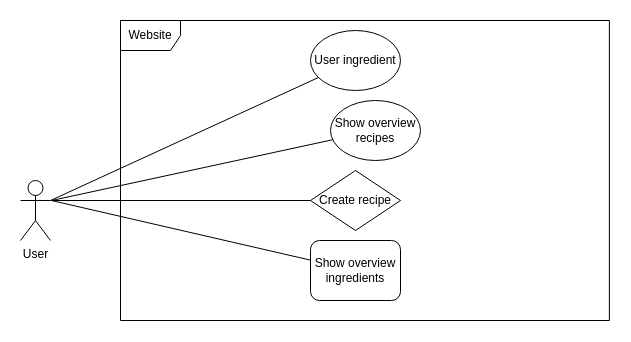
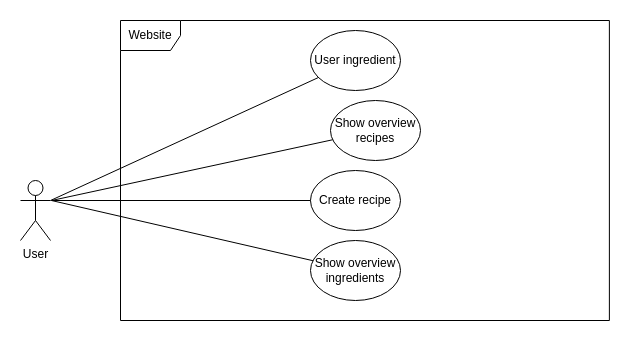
(356, 201) -> (356, 201)
(356, 271) -> (356, 271)
